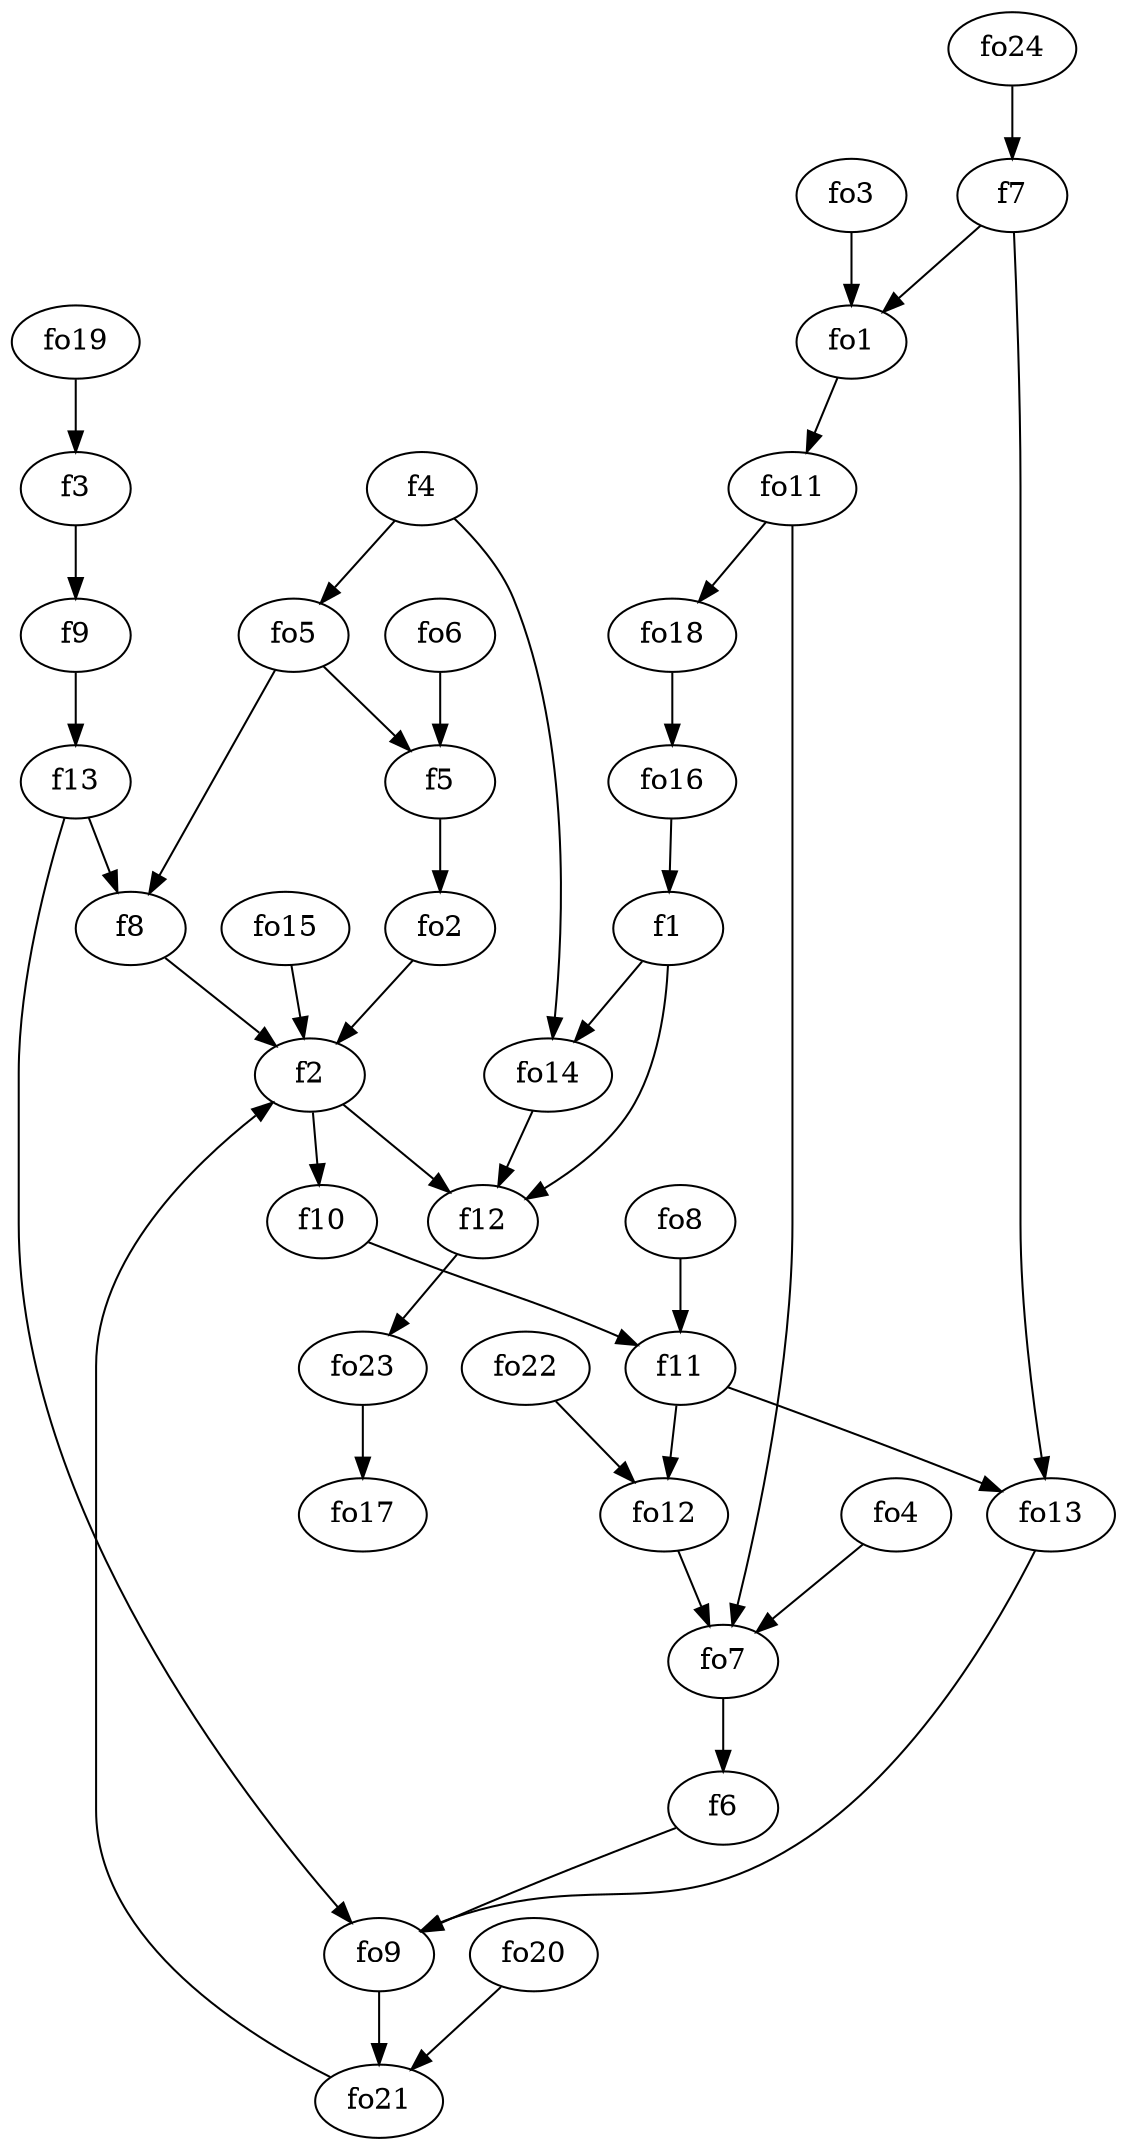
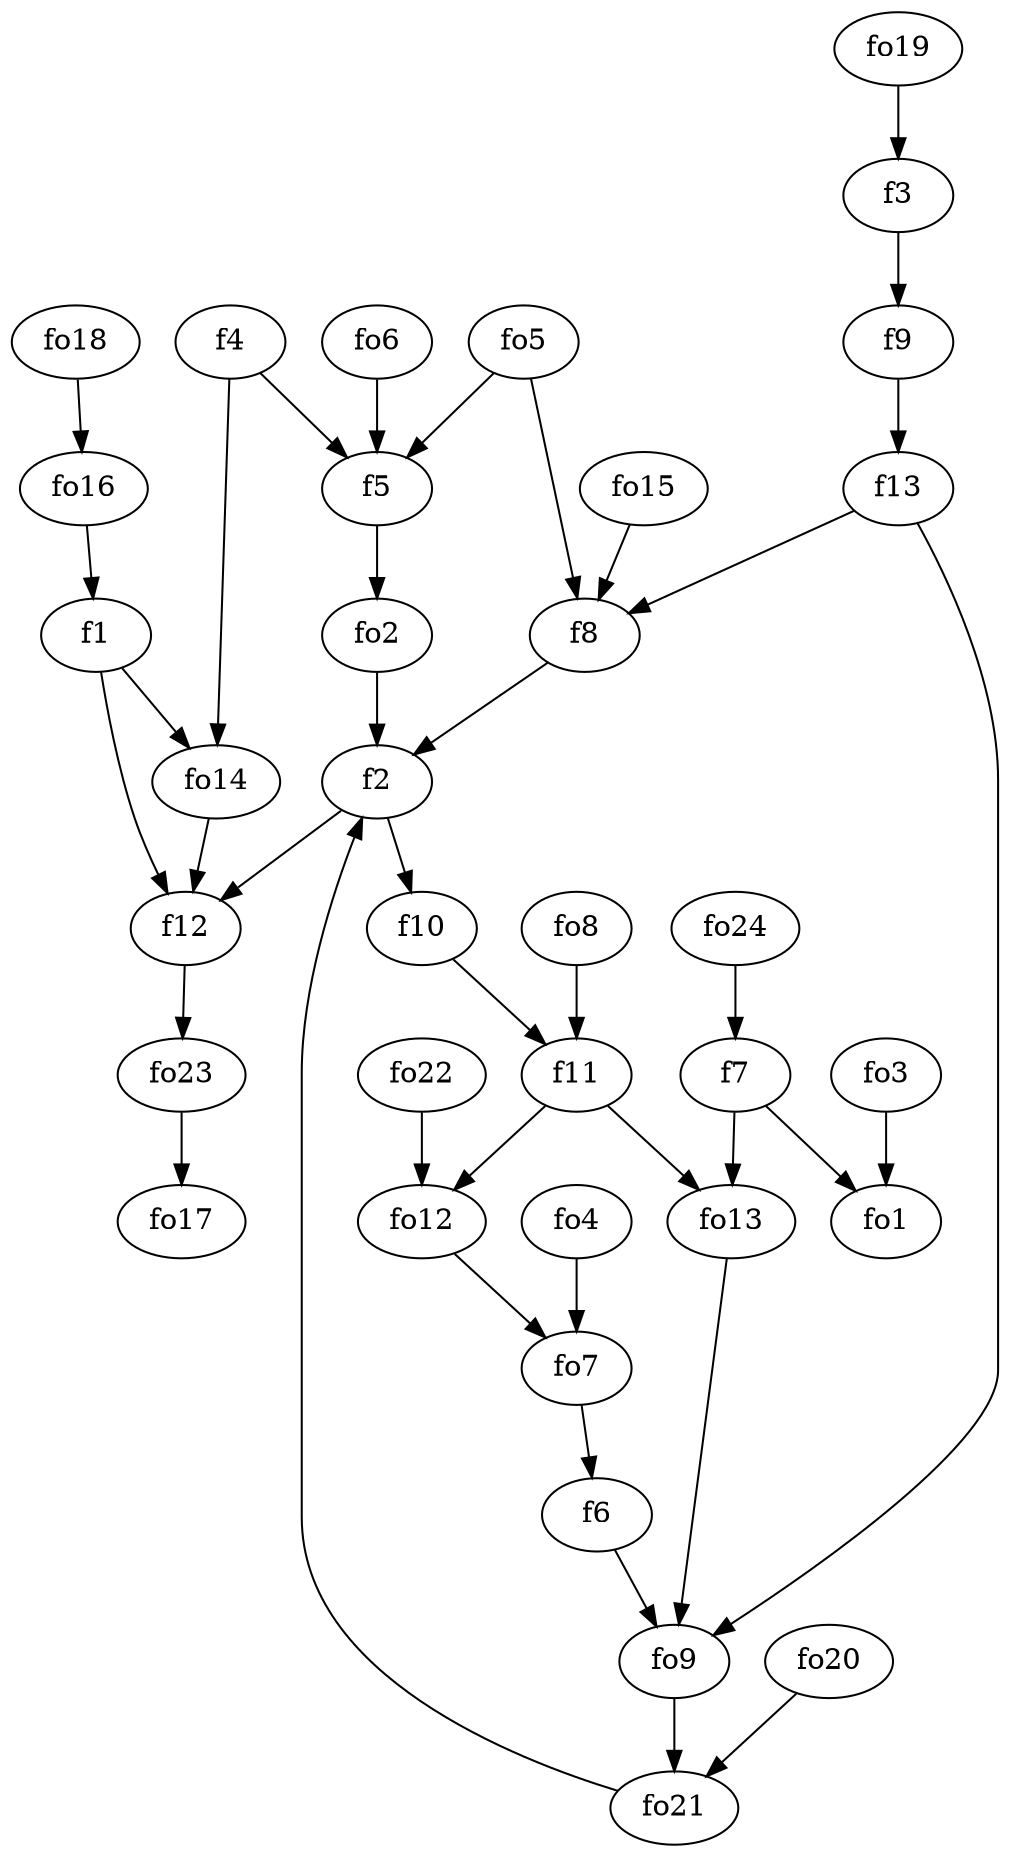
(792, 489) -> none
(365, 554) -> (296, 408)
(296, 991) -> (618, 552)
